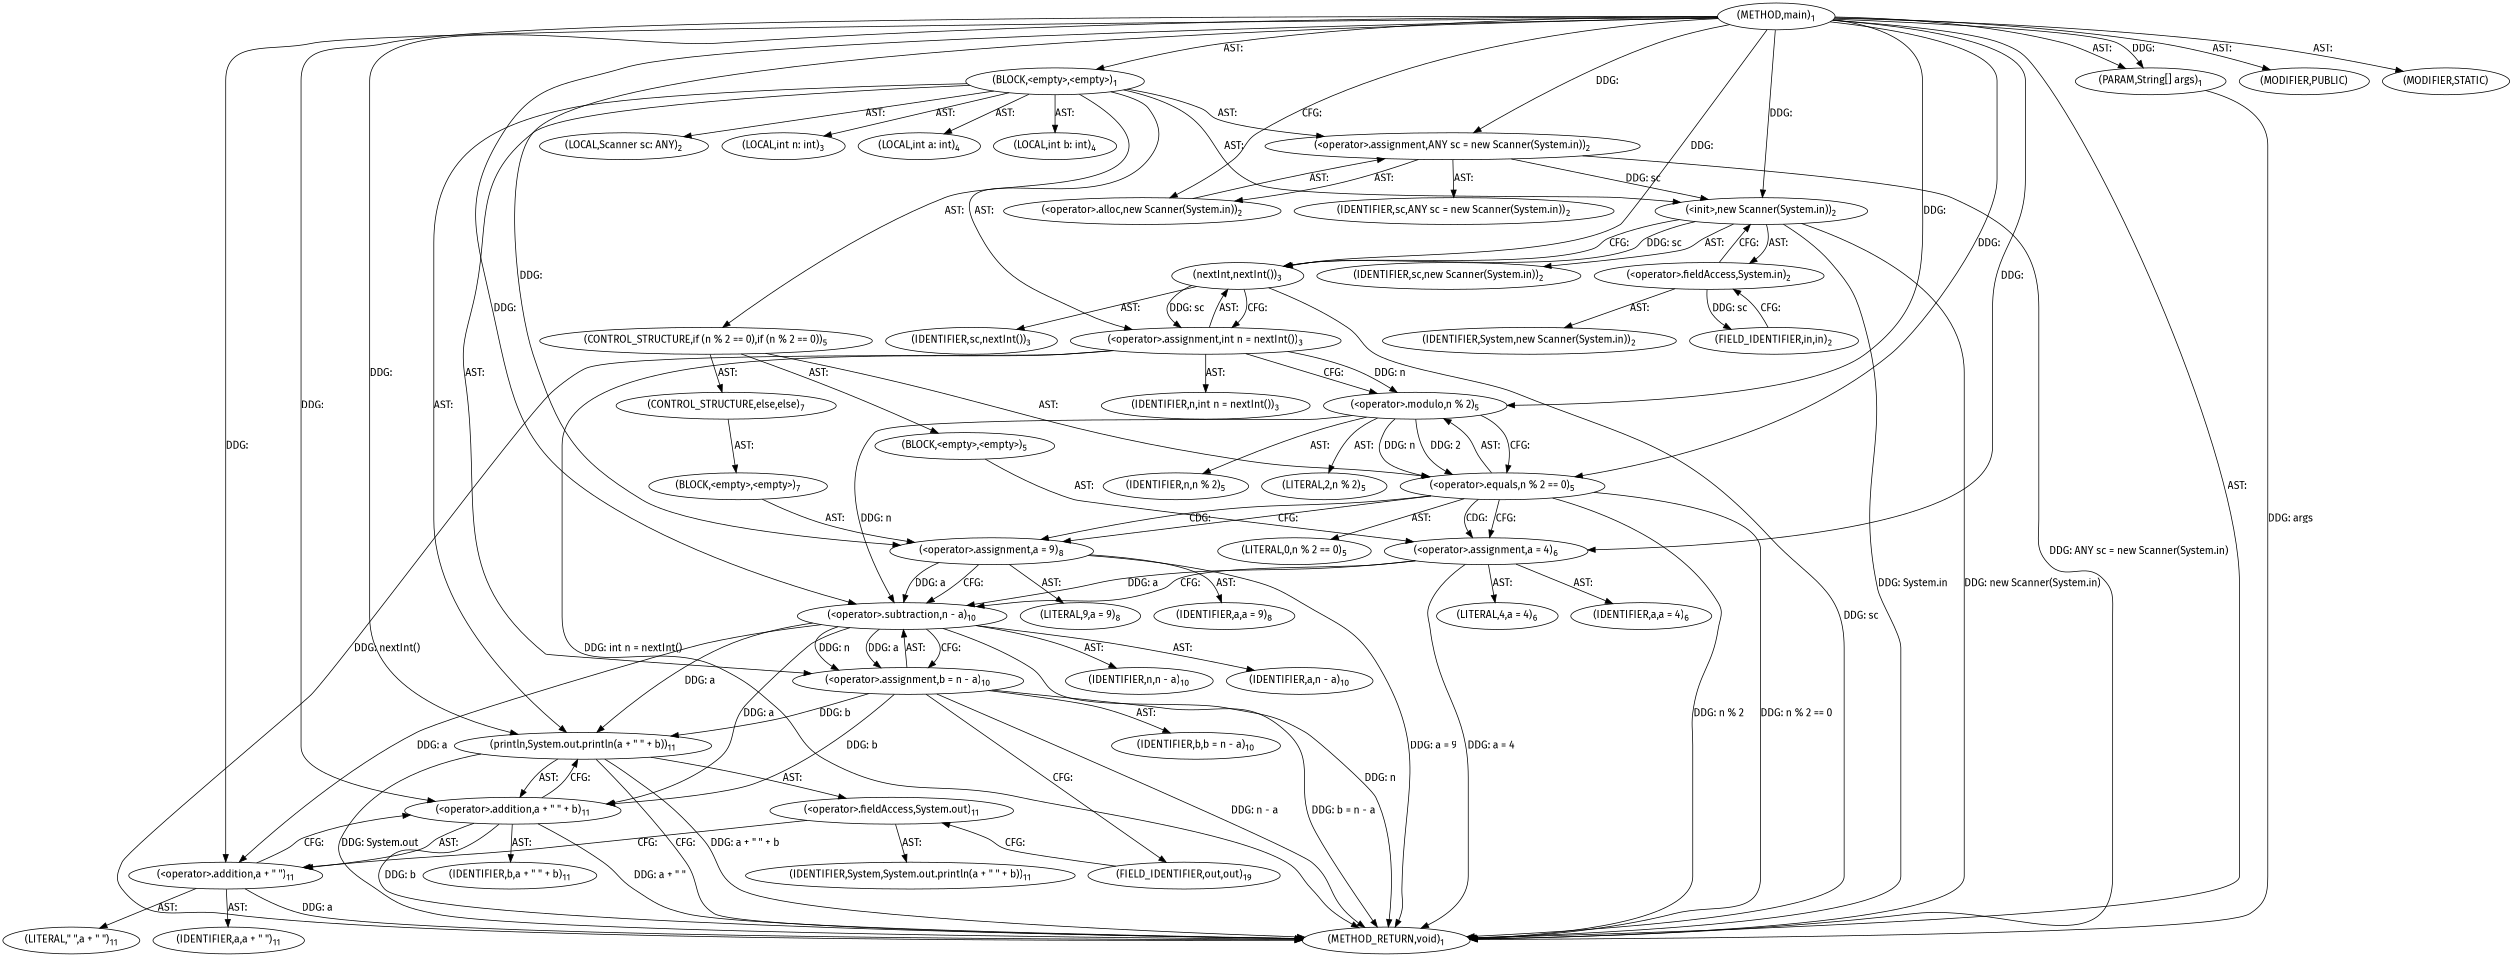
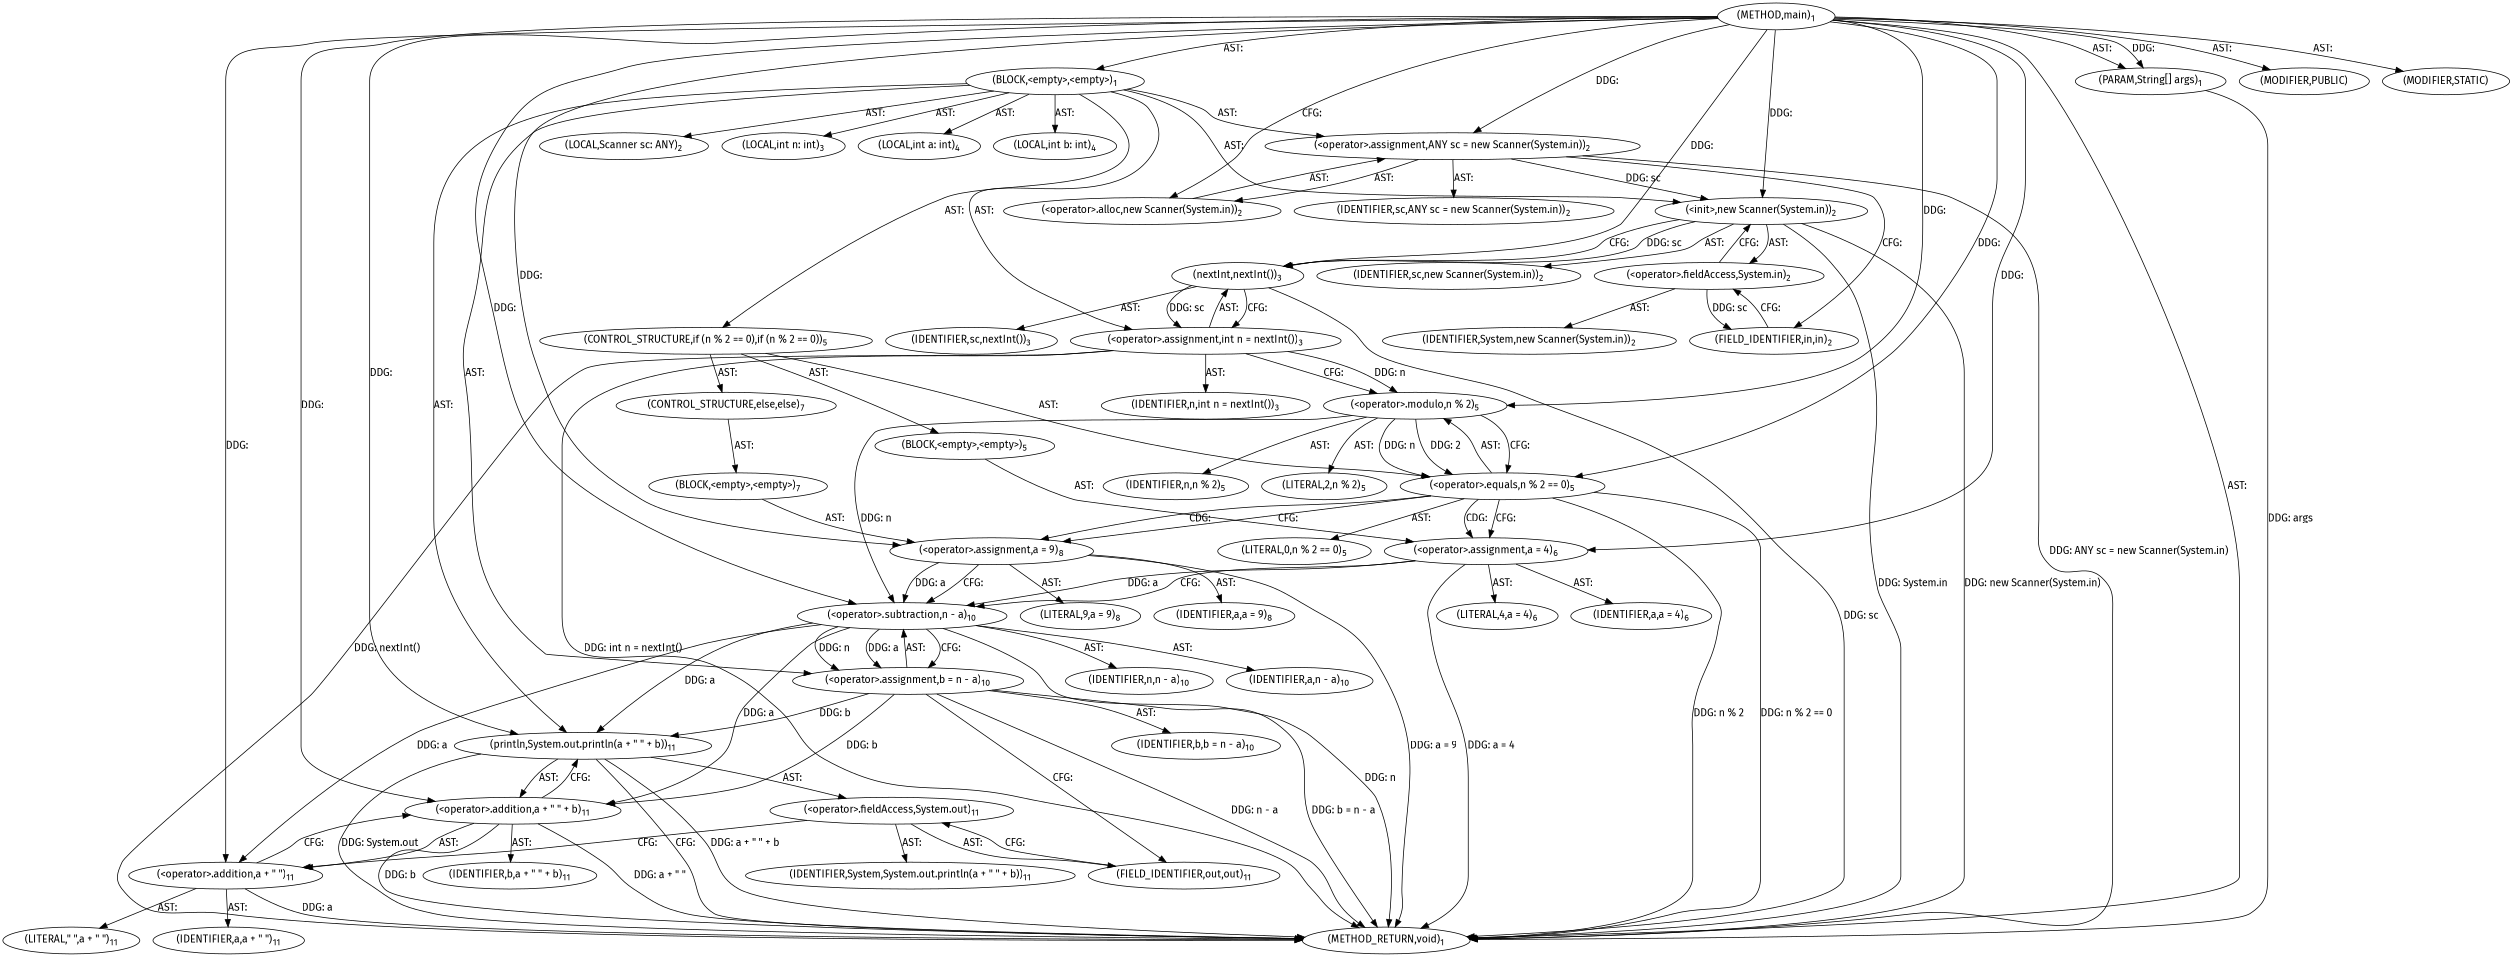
none -> (1802, 182)
none -> (1006, 858)
(1247, 874) -> (1247, 874)
